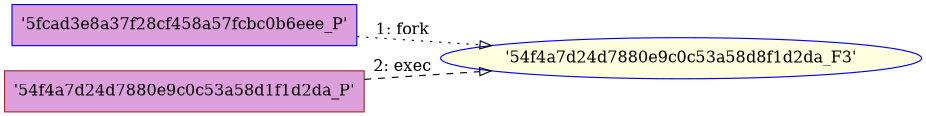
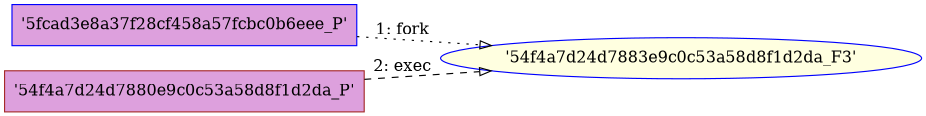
(681, 58) -> (681, 58)
(184, 91) -> (184, 91)
